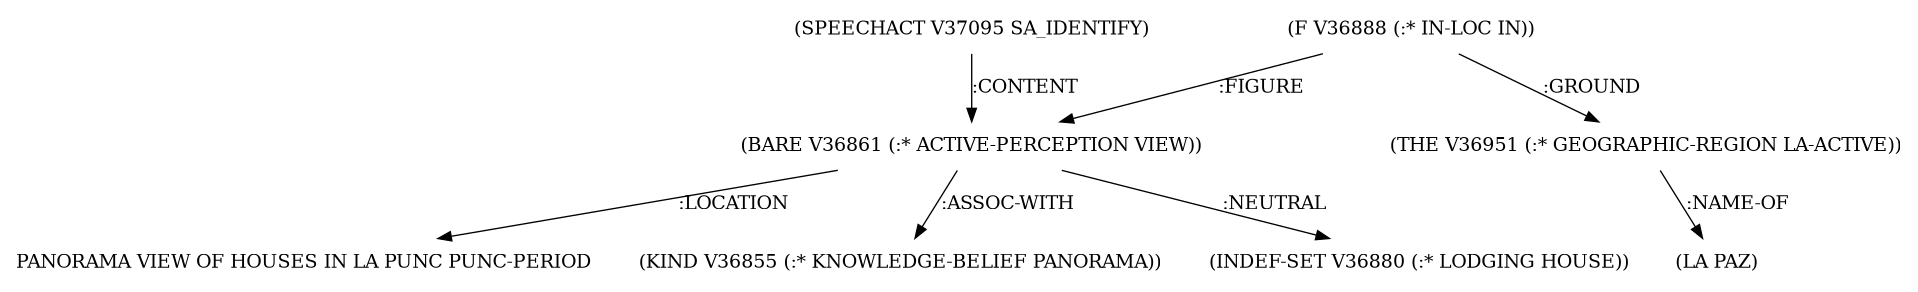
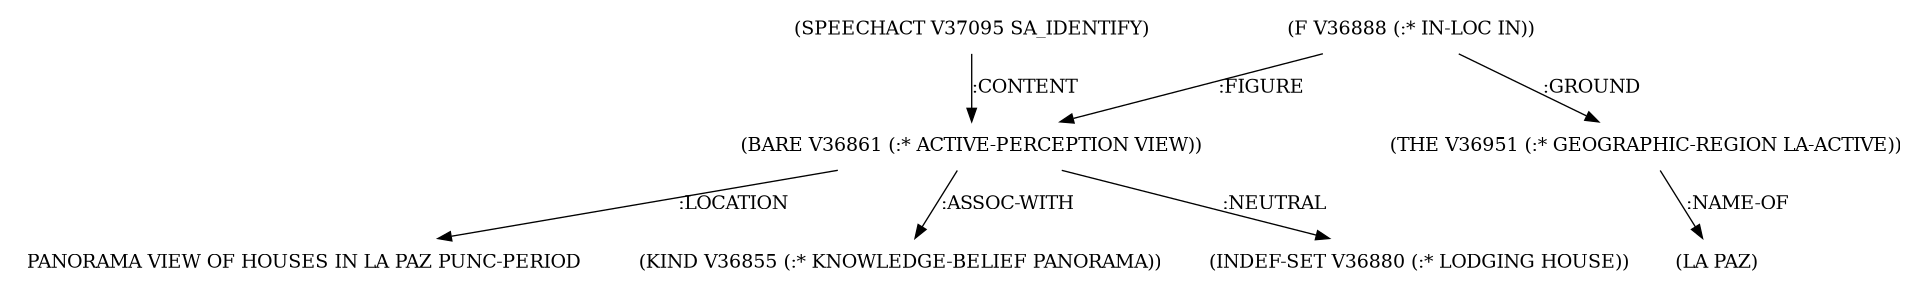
(304, 263) -> (304, 263)
